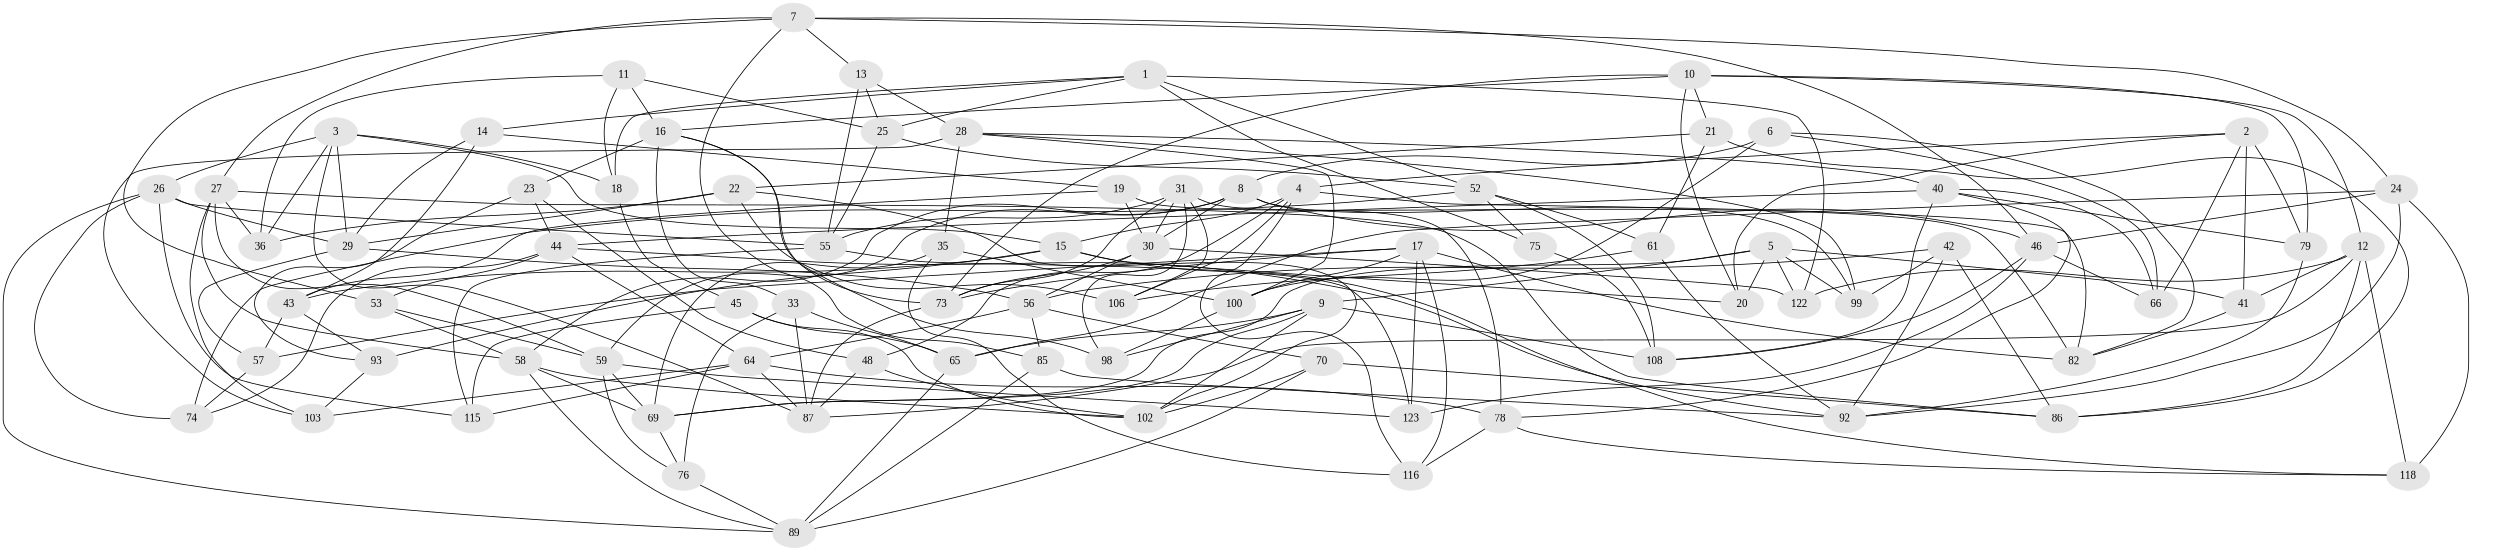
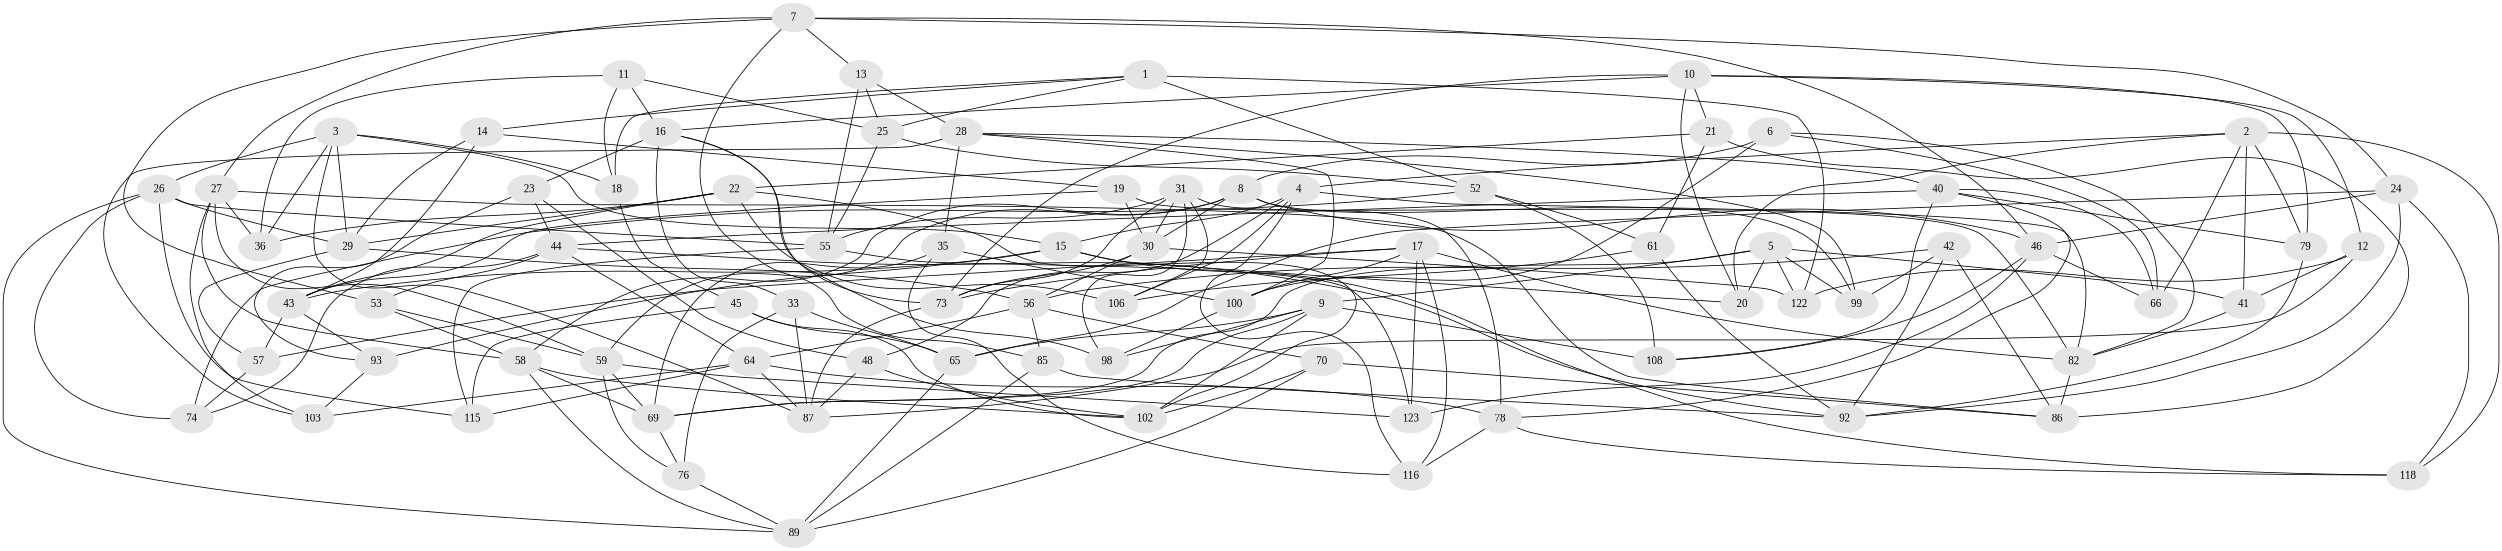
none -> (537, 224)
(1535, 247) -> none
(2386, 361) -> (2495, 230)
(2264, 390) -> (2066, 390)
